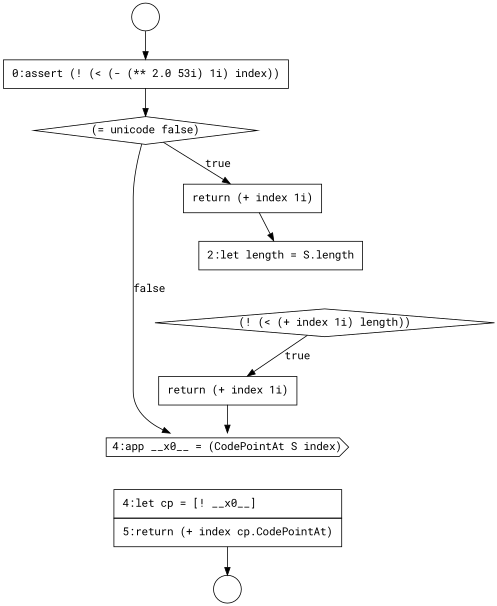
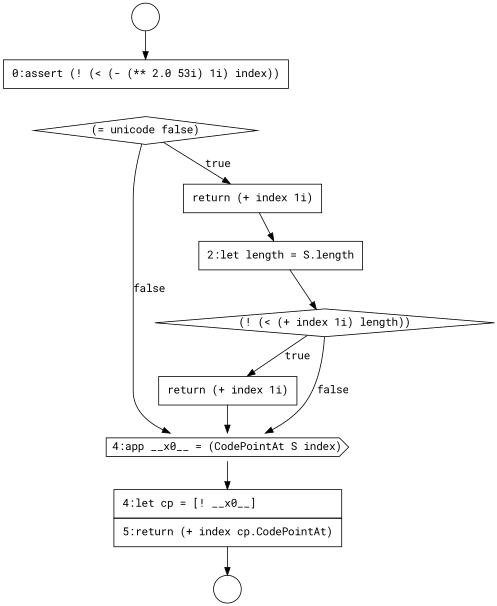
(146, 98) -> none
none -> (301, 286)
none -> (312, 391)
none -> (227, 471)
